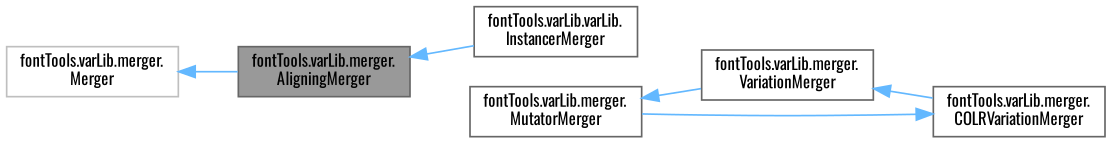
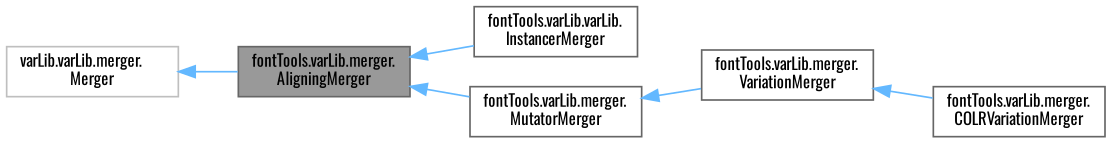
(92, 72) -> (92, 72)
(779, 116) -> (448, 93)
